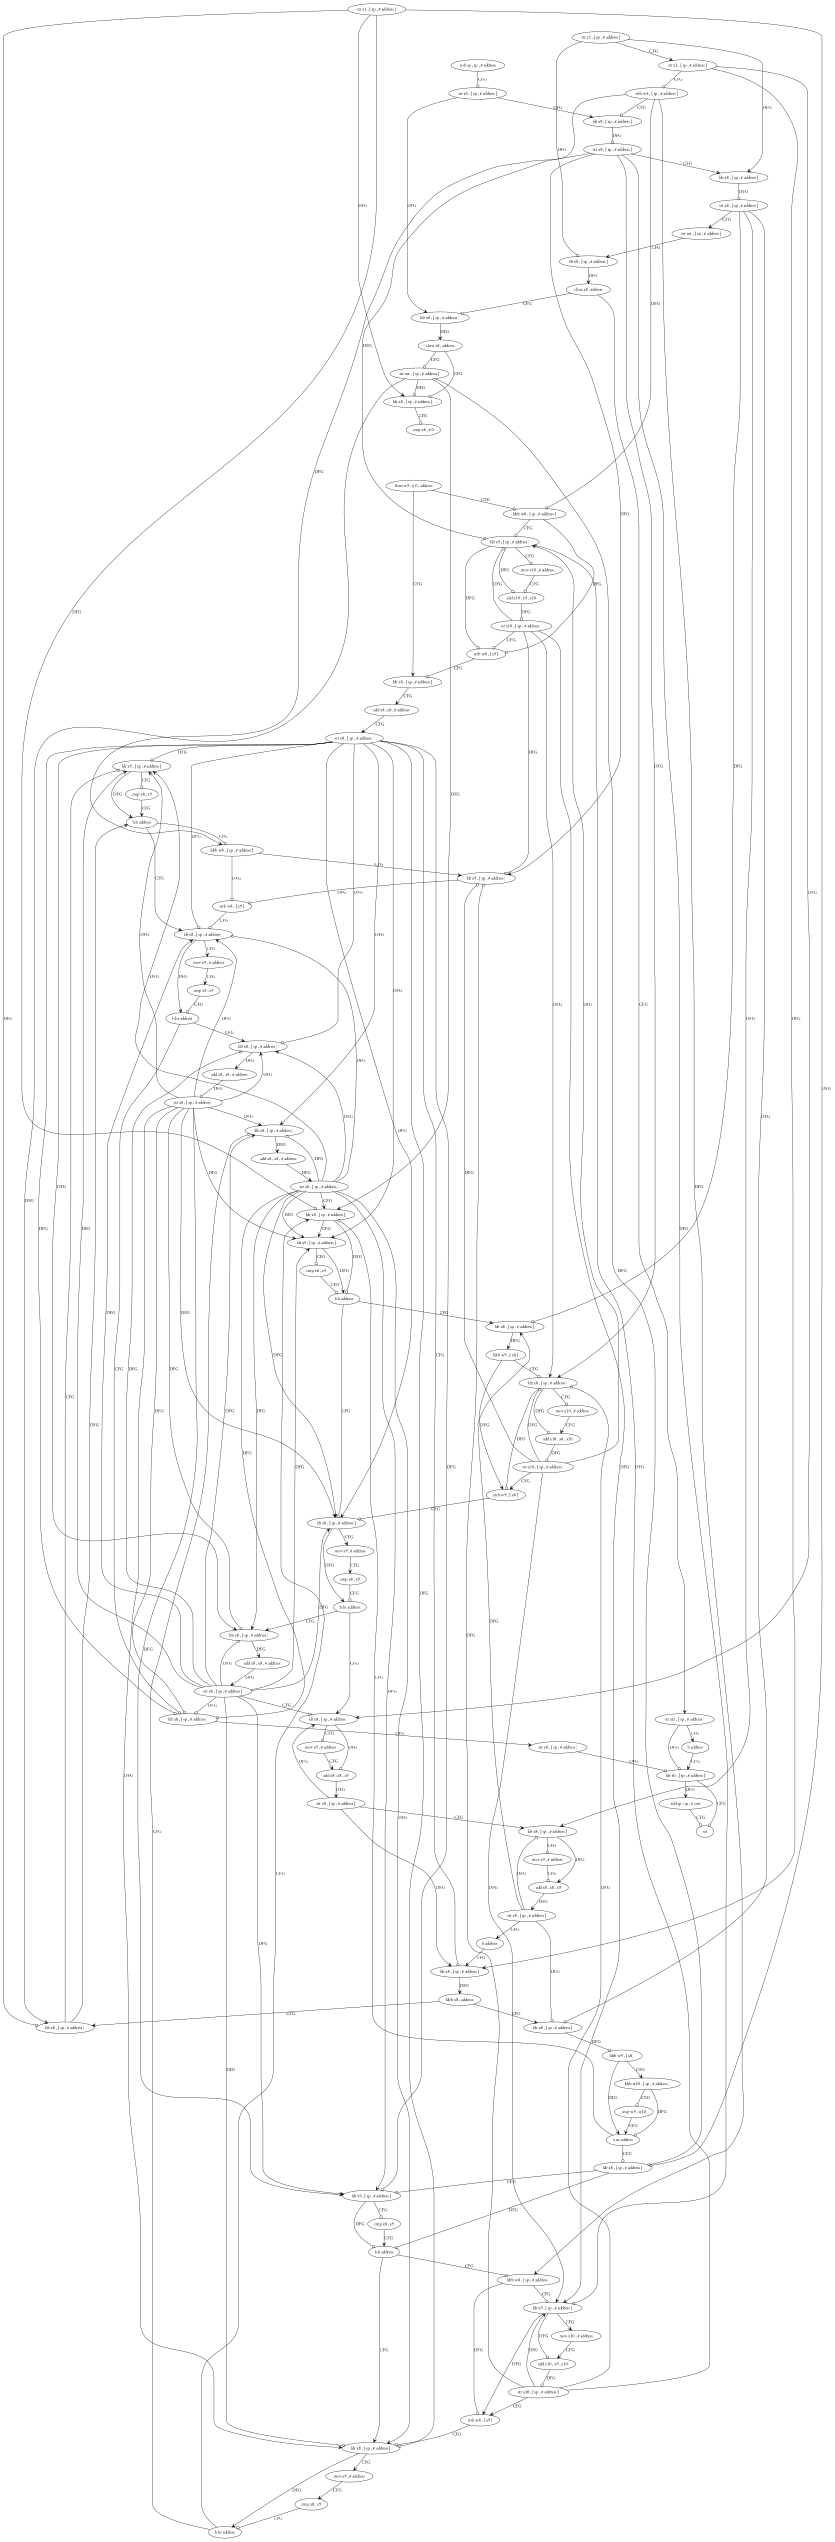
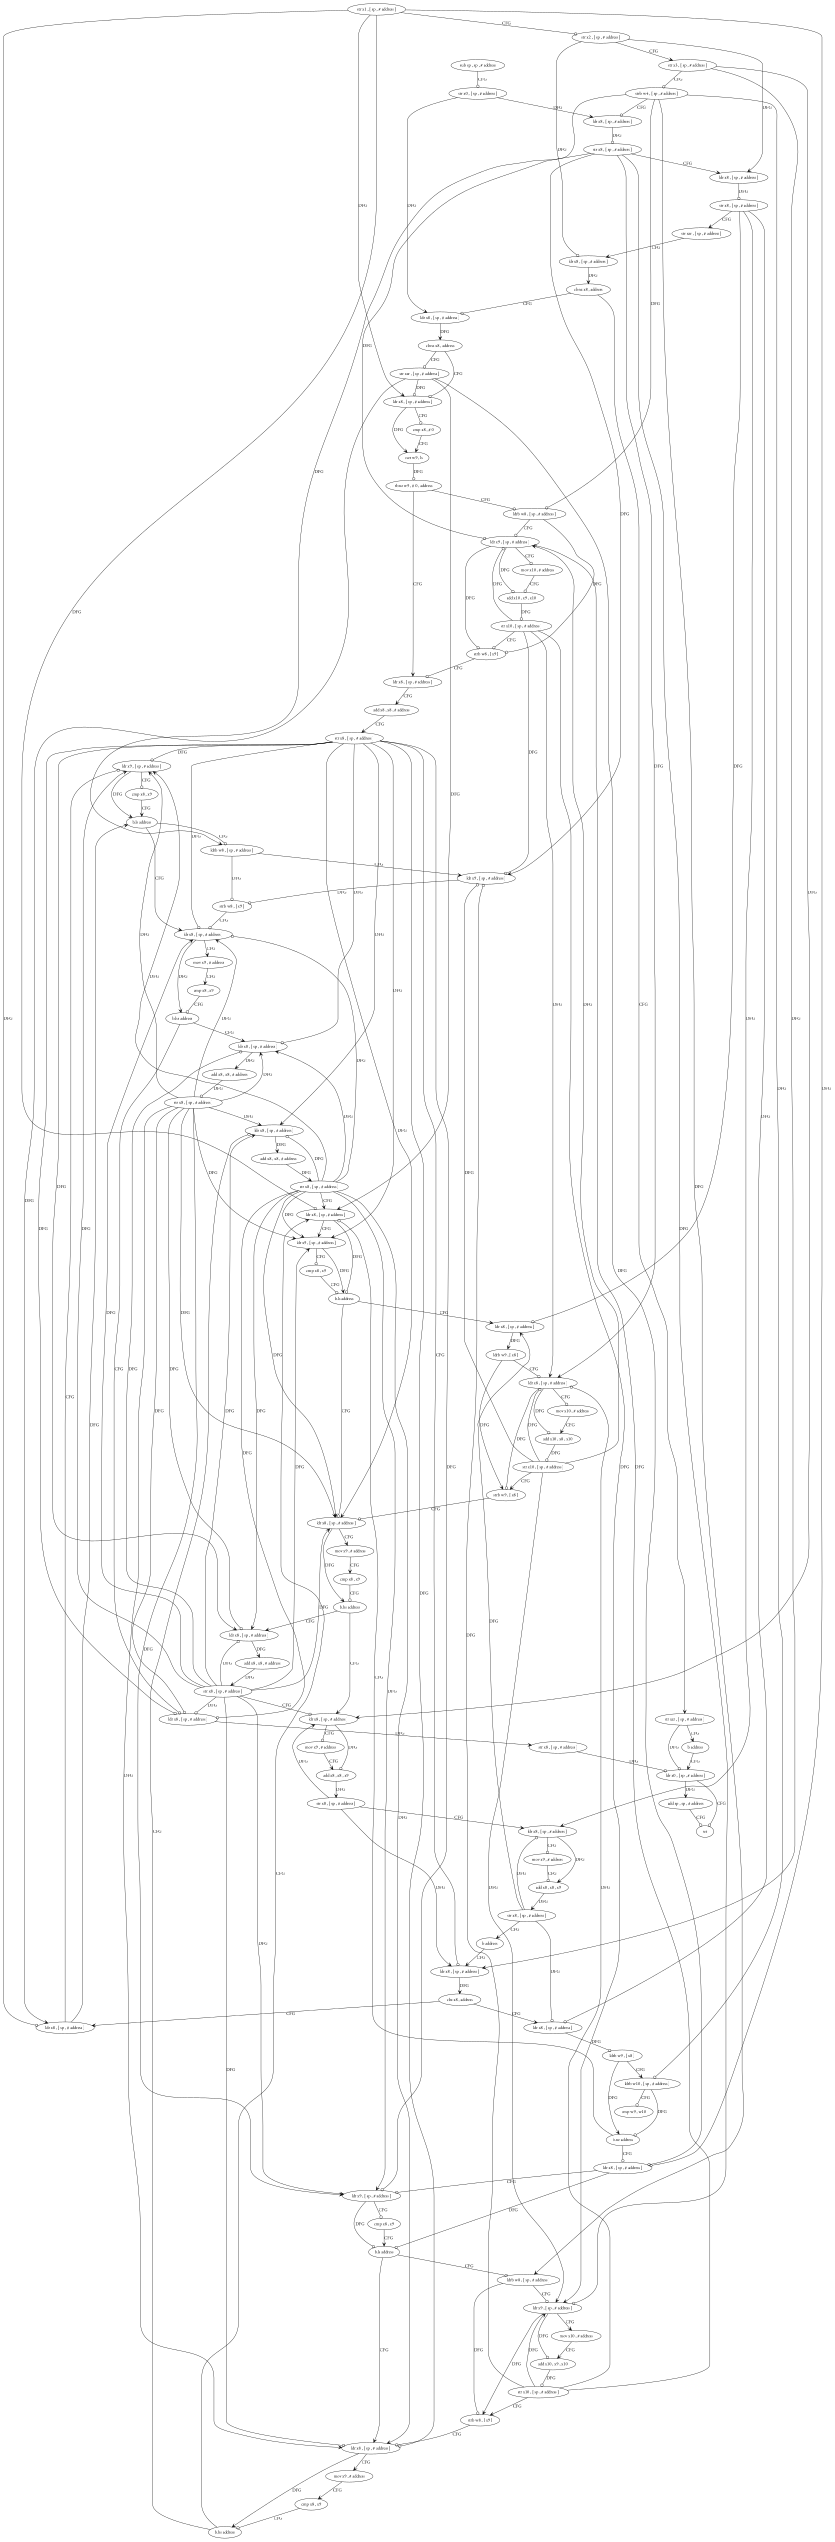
none -> (488, 23)
none -> (414, 458)
none -> (777, 1068)
(686, 1803) -> (686, 1803)
(460, 2000) -> (460, 2000)
(629, 2124) -> none
